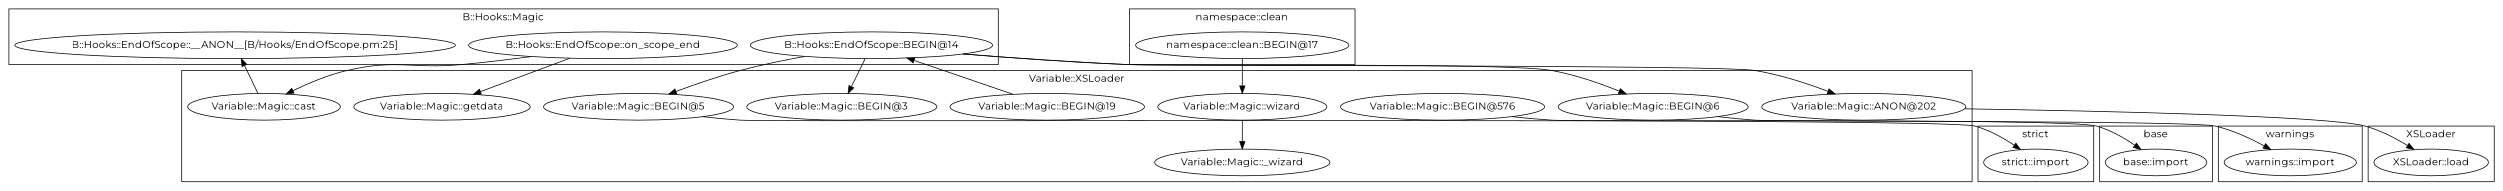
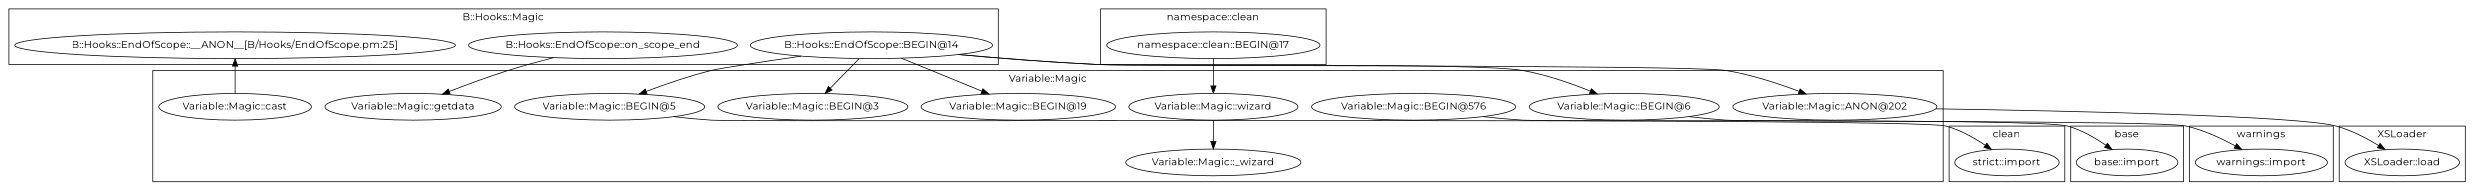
(410, 65) -> none
(964, 77) -> (944, 75)
(1077, 79) -> (1048, 79)
(2036, 135) -> (2007, 135)
